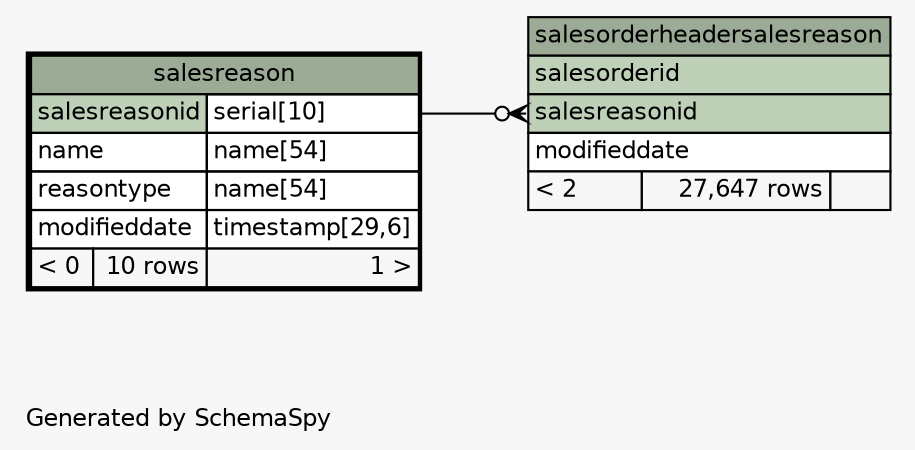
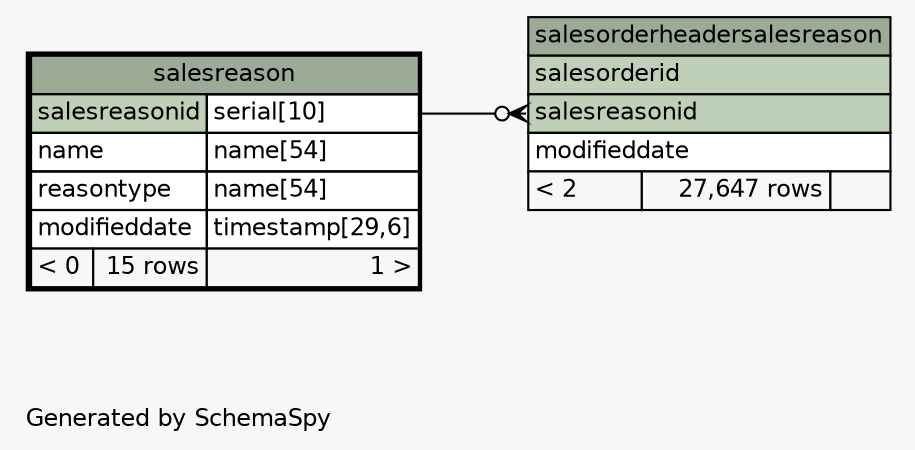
(153, 267) -> (153, 267)
